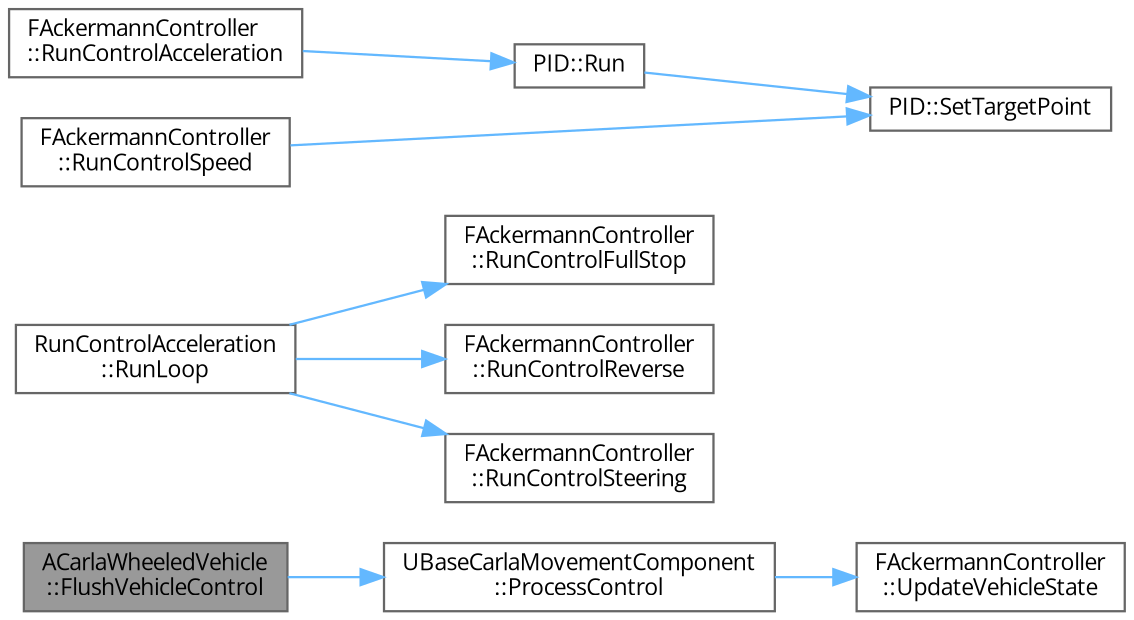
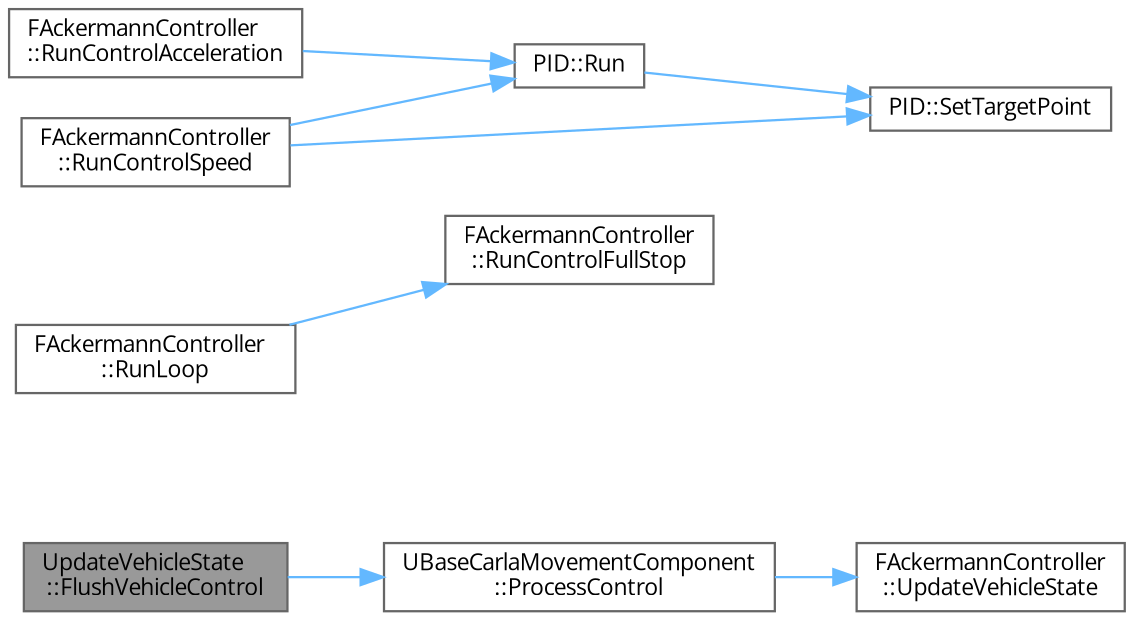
none -> (391, 104)
(156, 359) -> (156, 359)
(579, 359) -> none
(579, 468) -> none
(156, 577) -> (156, 577)
